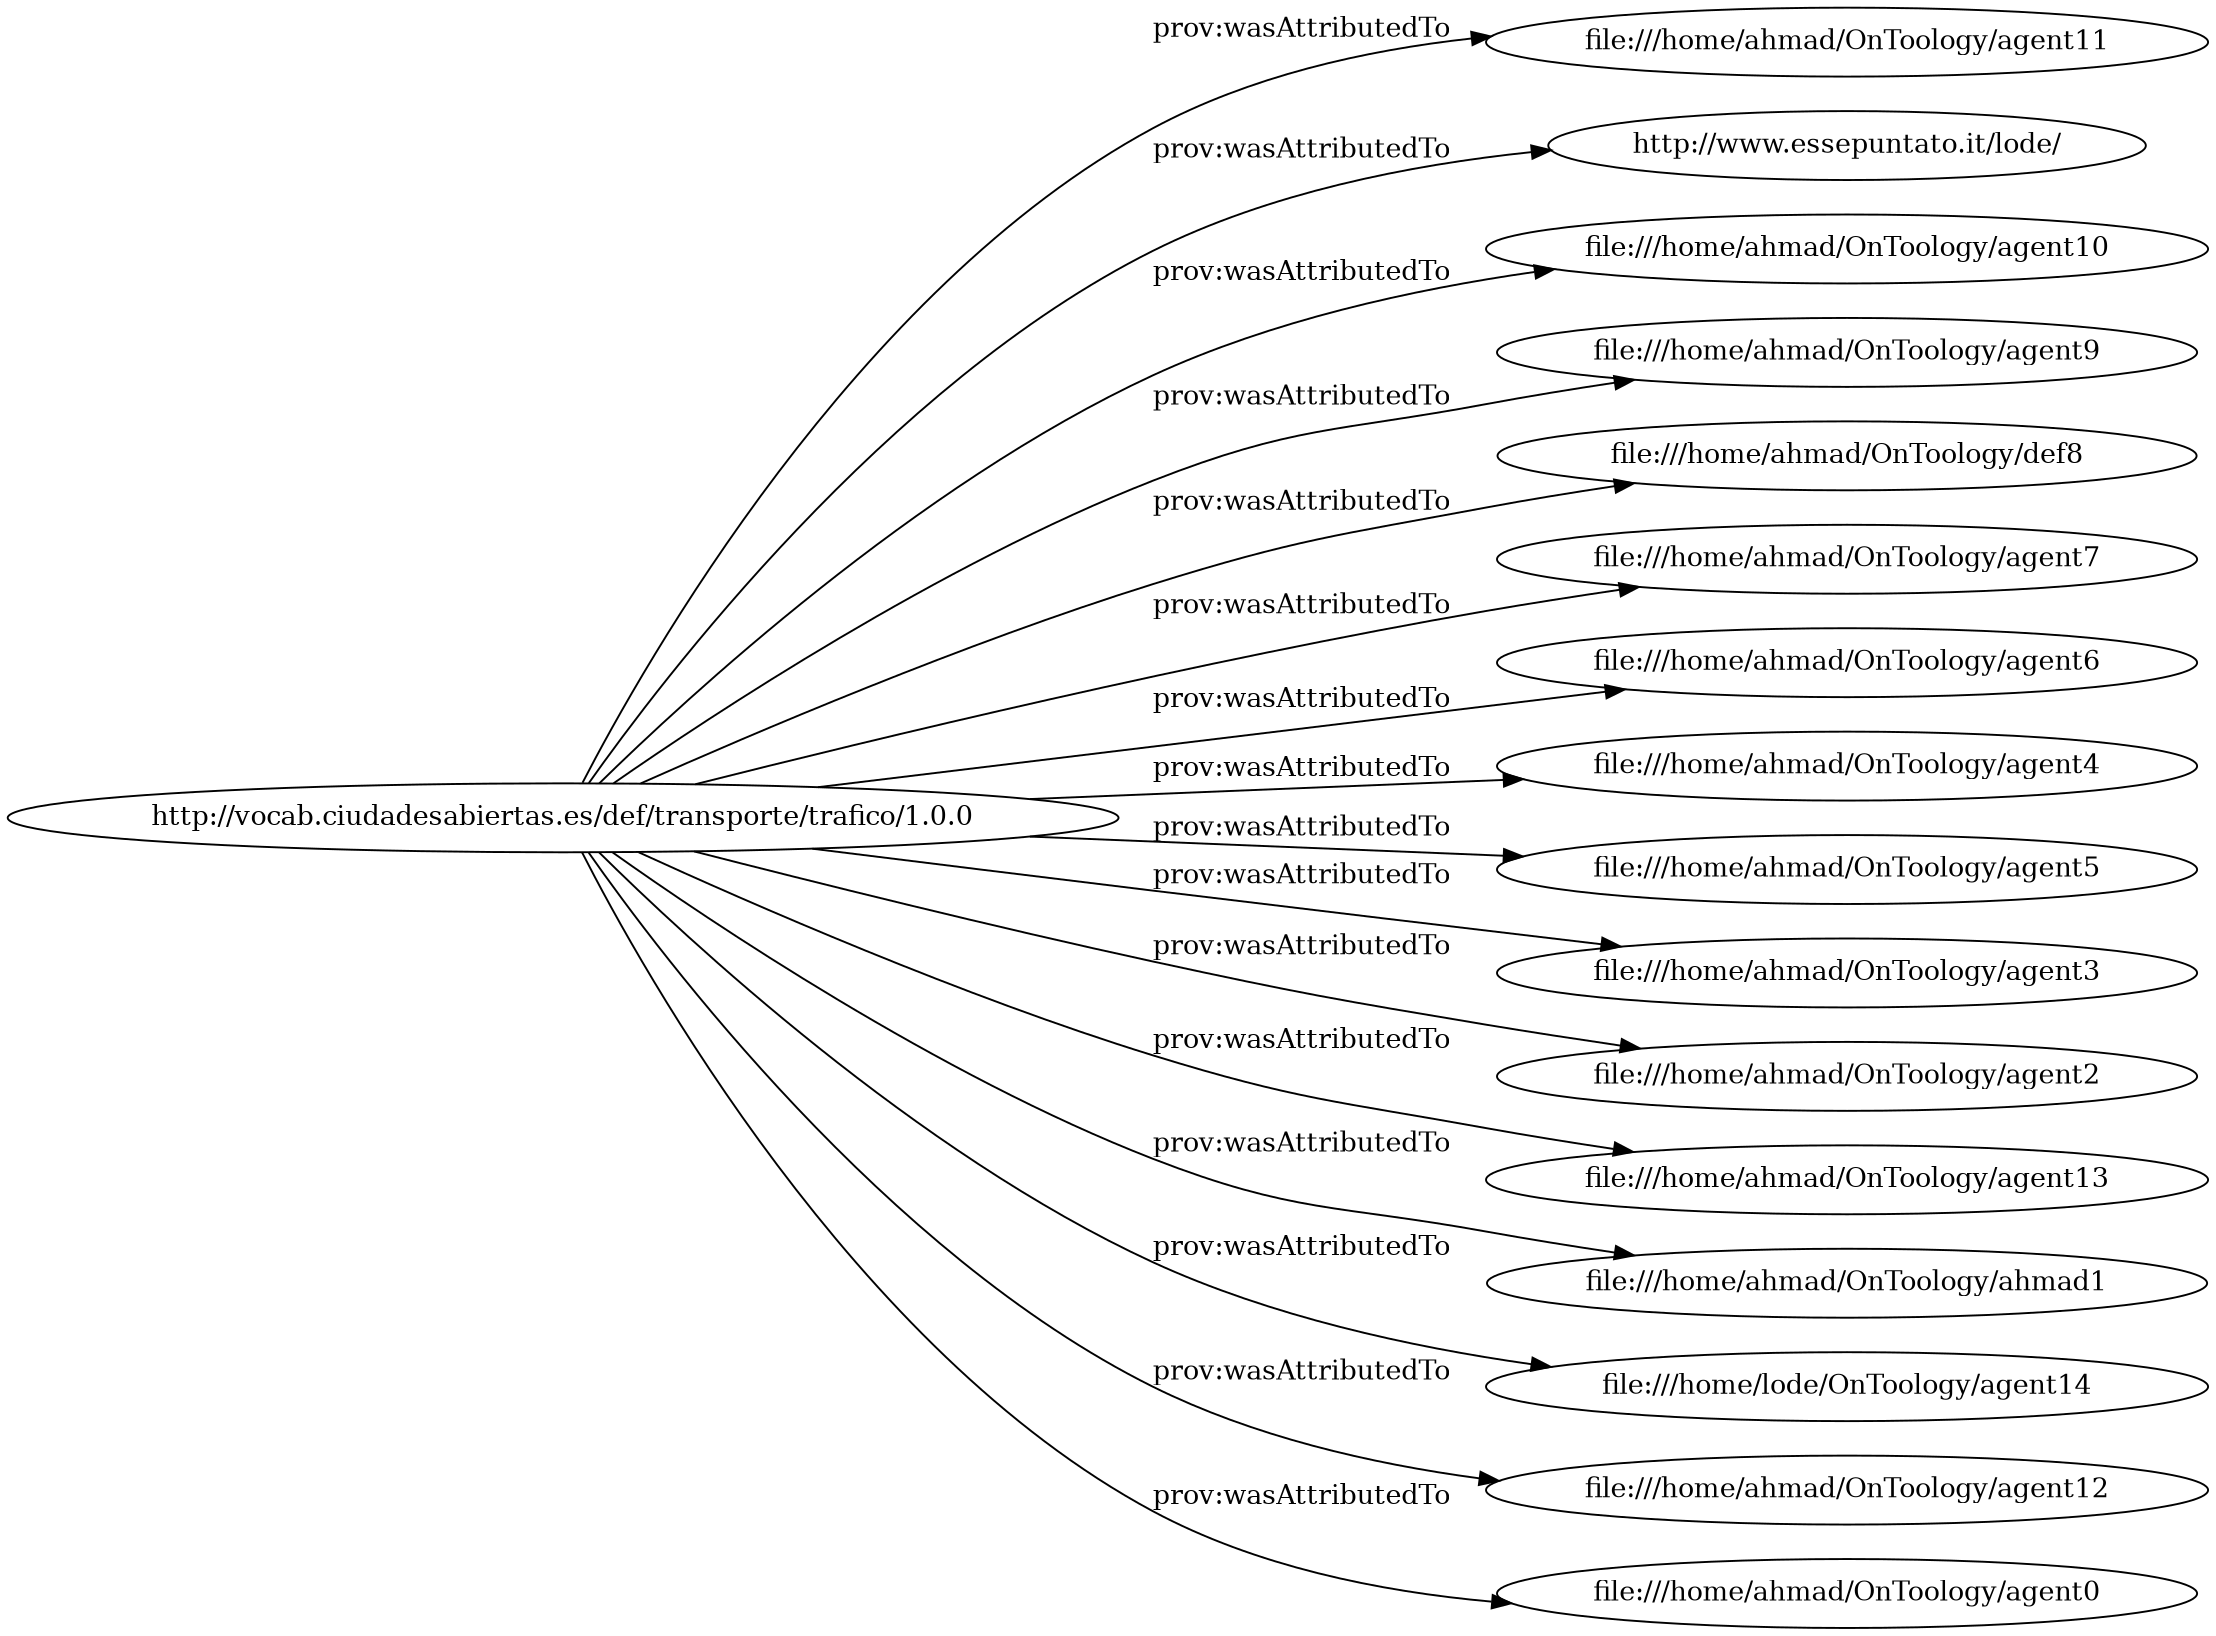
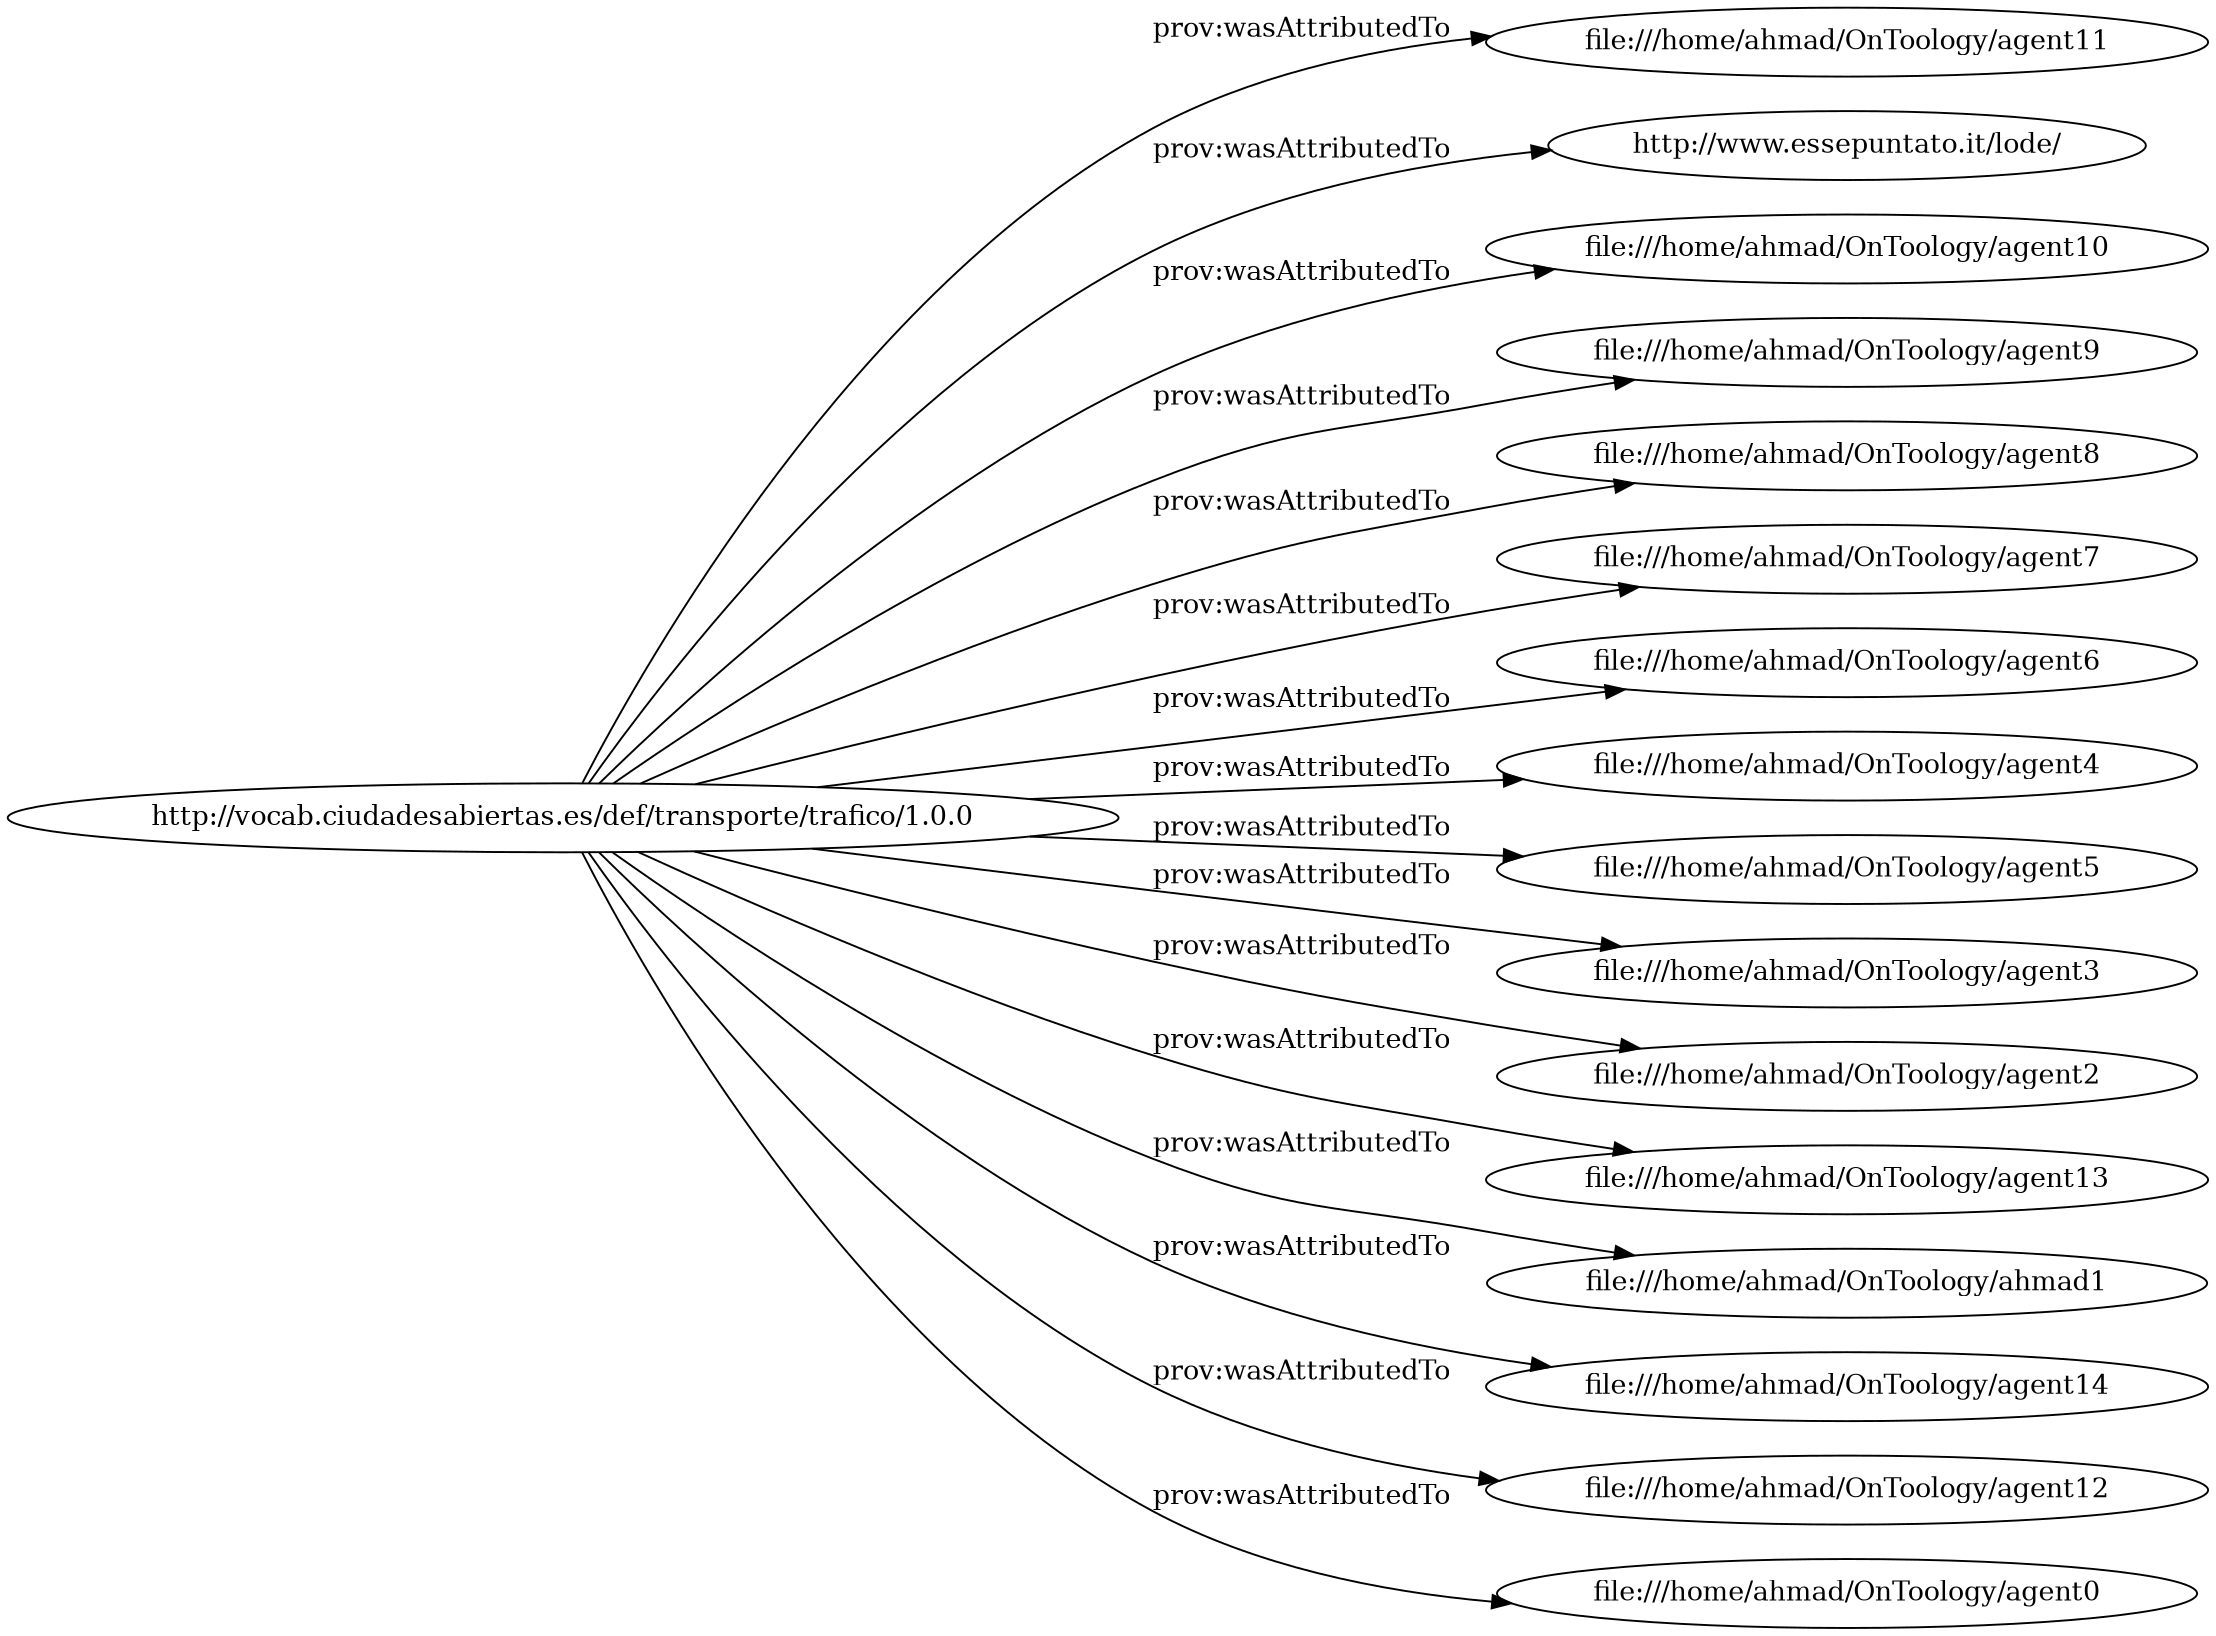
(1847, 456) -> (1847, 456)
(1847, 1387) -> (1847, 1387)
